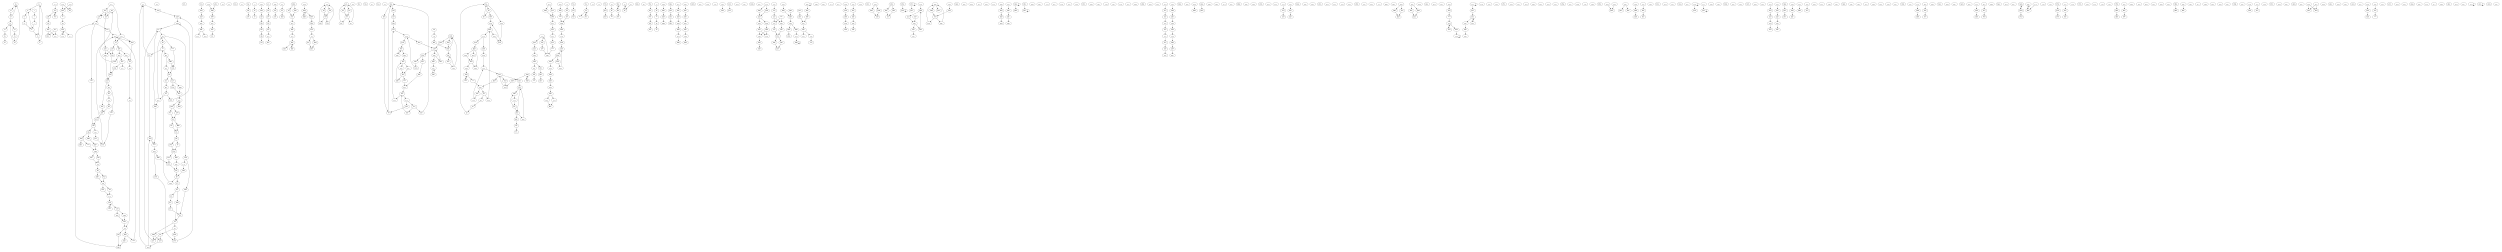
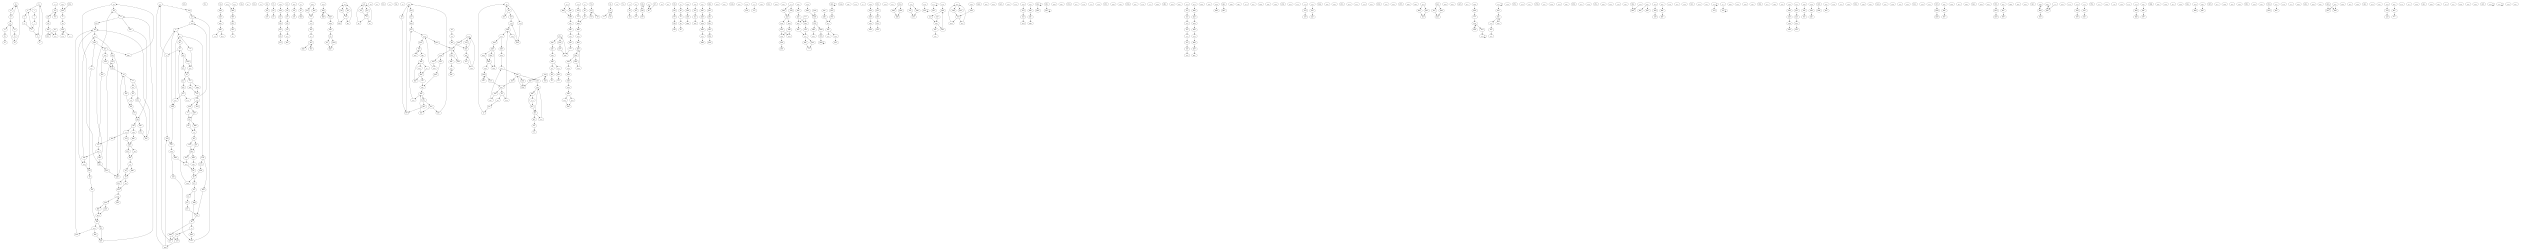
(70, 11) -> none
none -> (591, 17)
none -> (98, 145)
